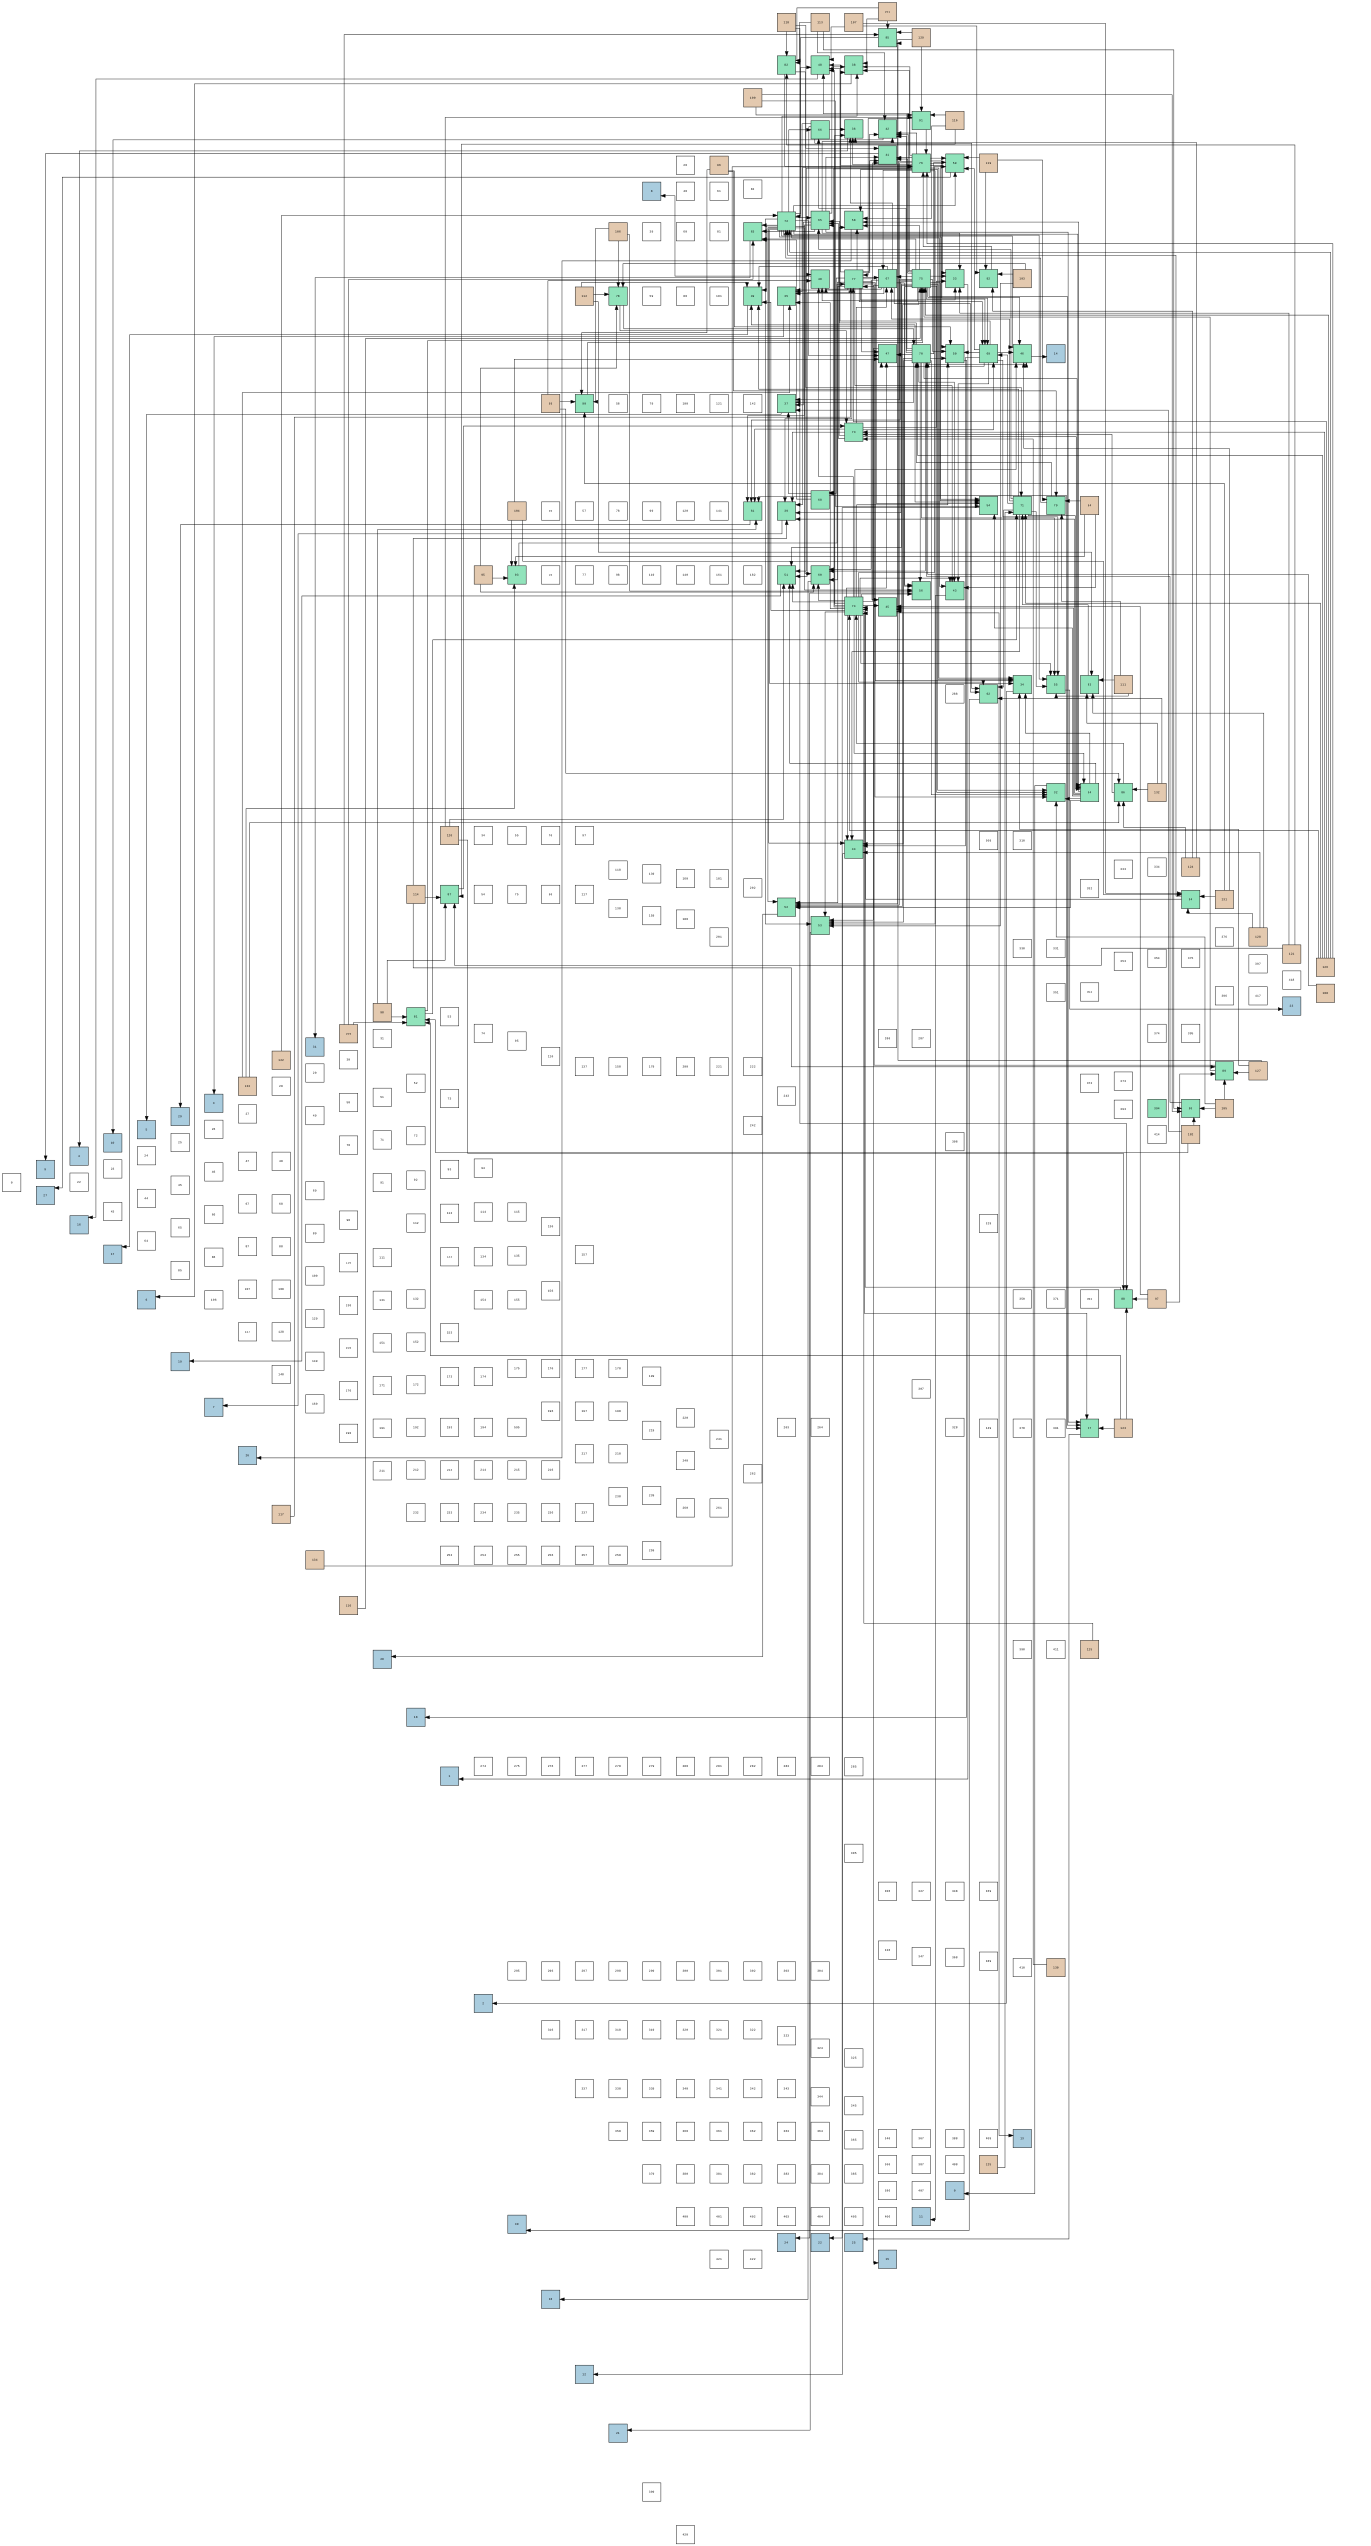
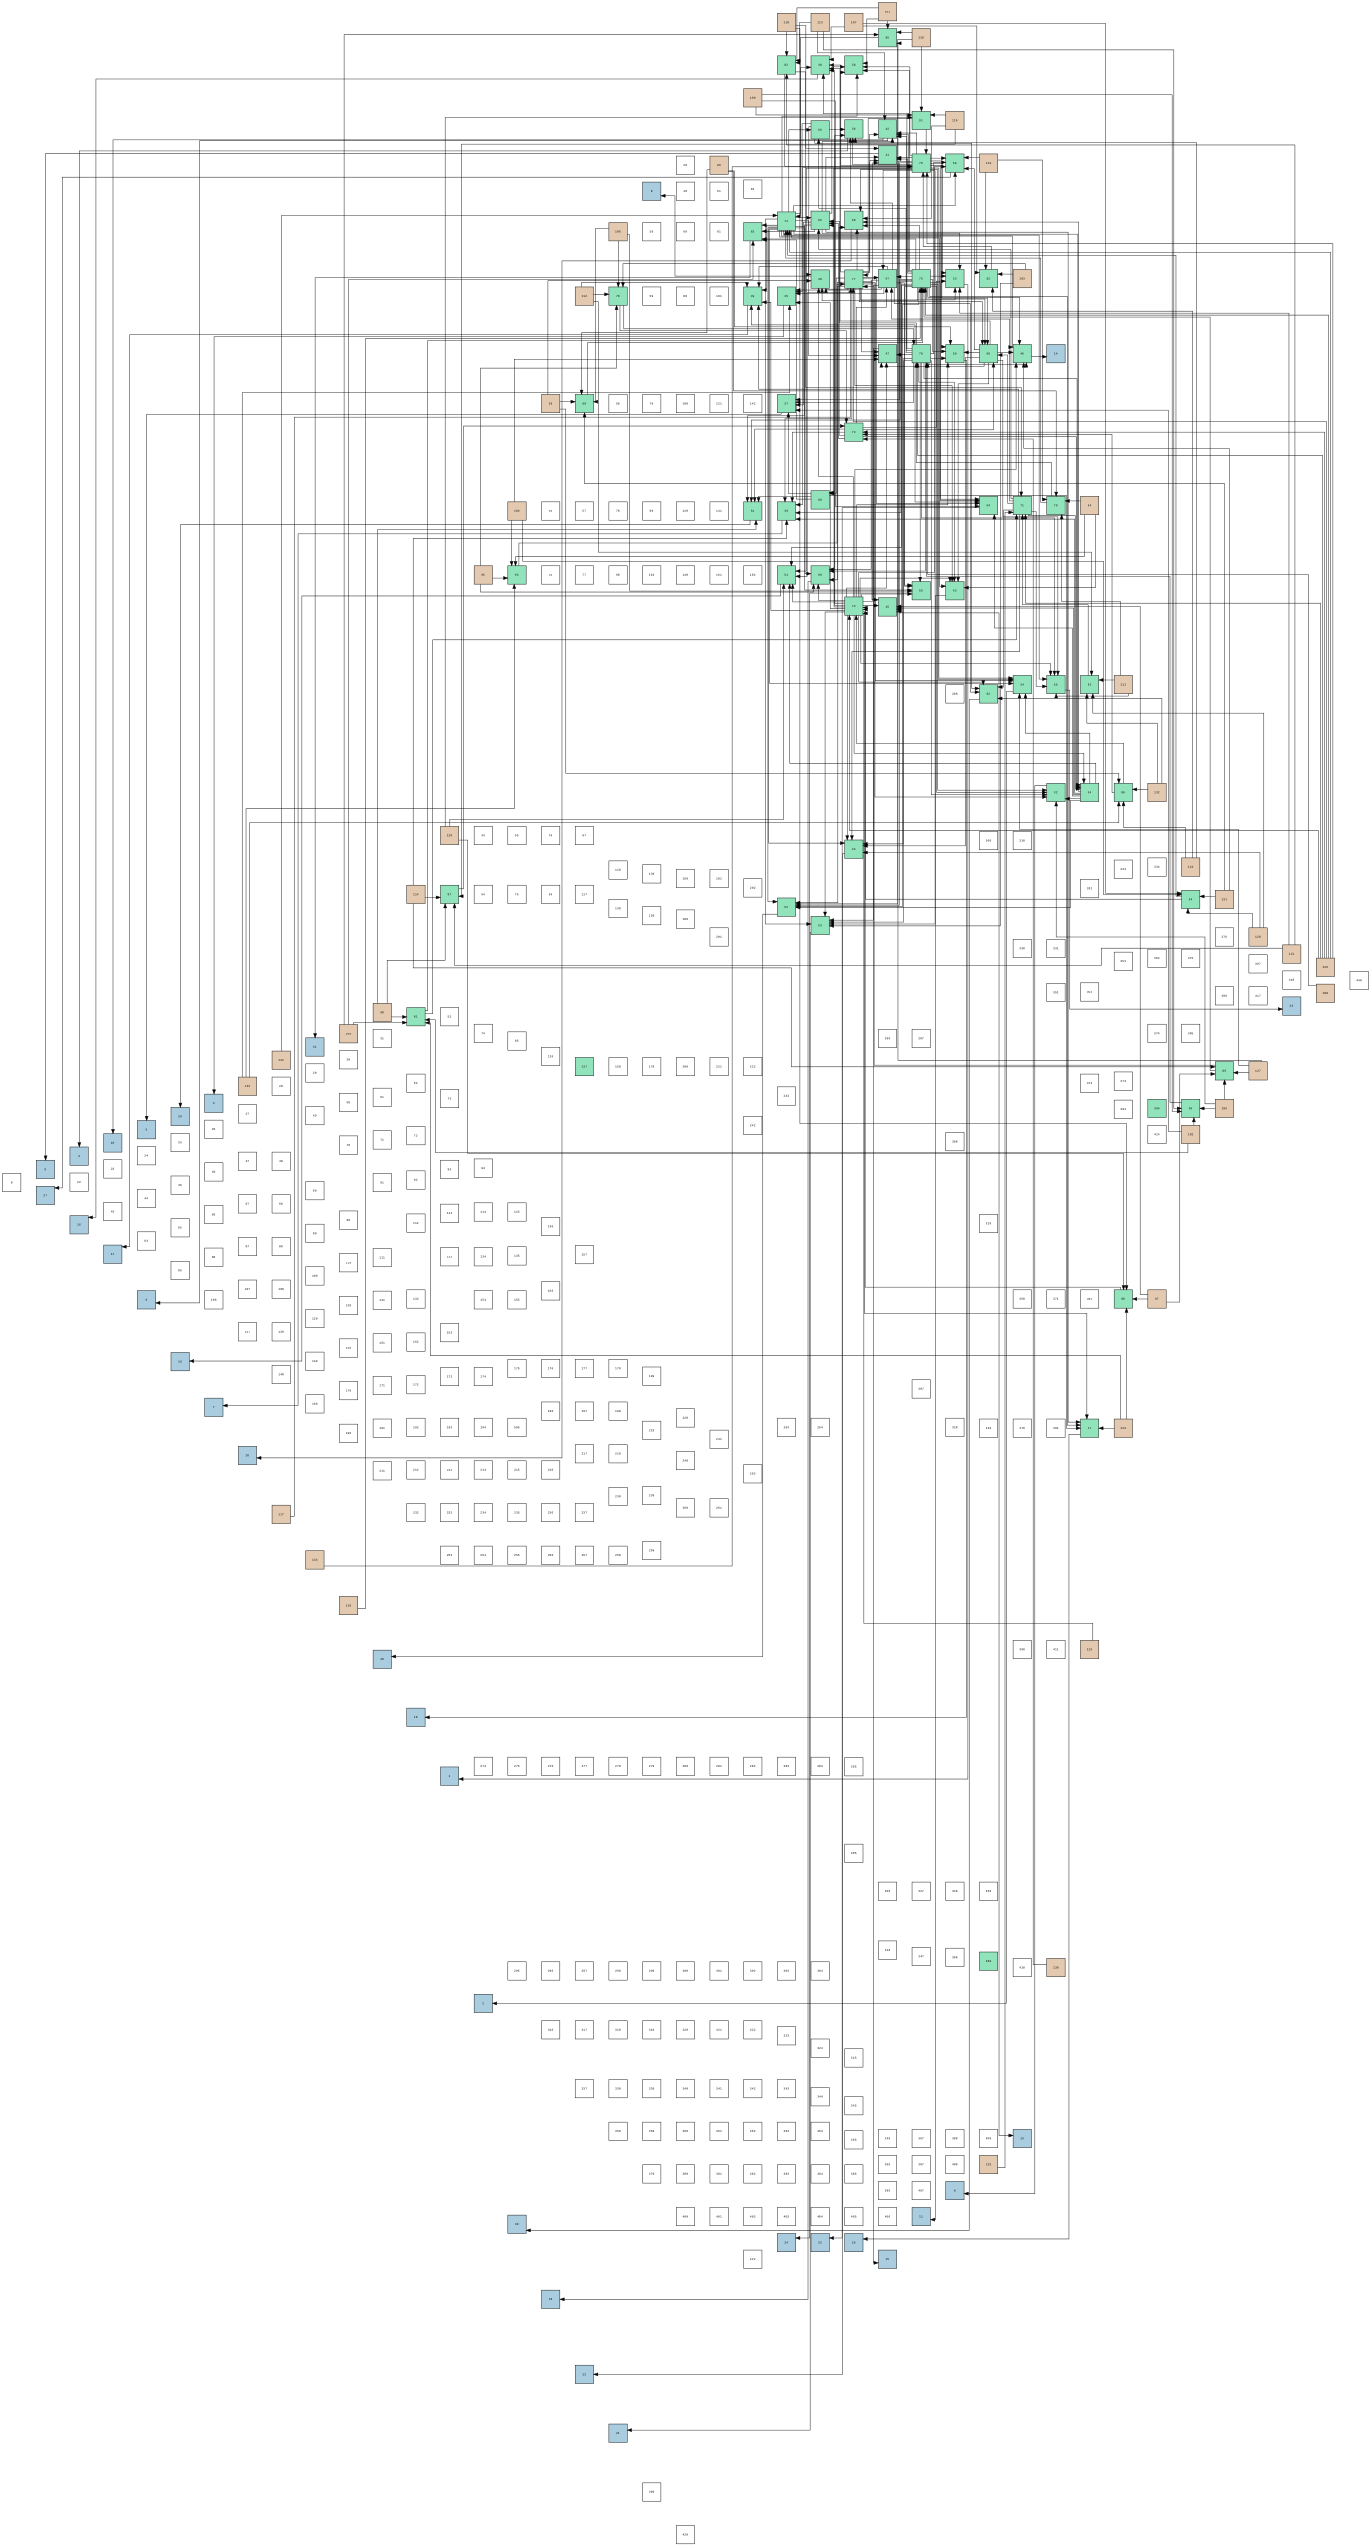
(194, 374) -> (200, 396)
none -> (1359, 980)
(584, 1067) -> (584, 1067)
(989, 1961) -> (989, 1961)
(719, 2259) -> none
